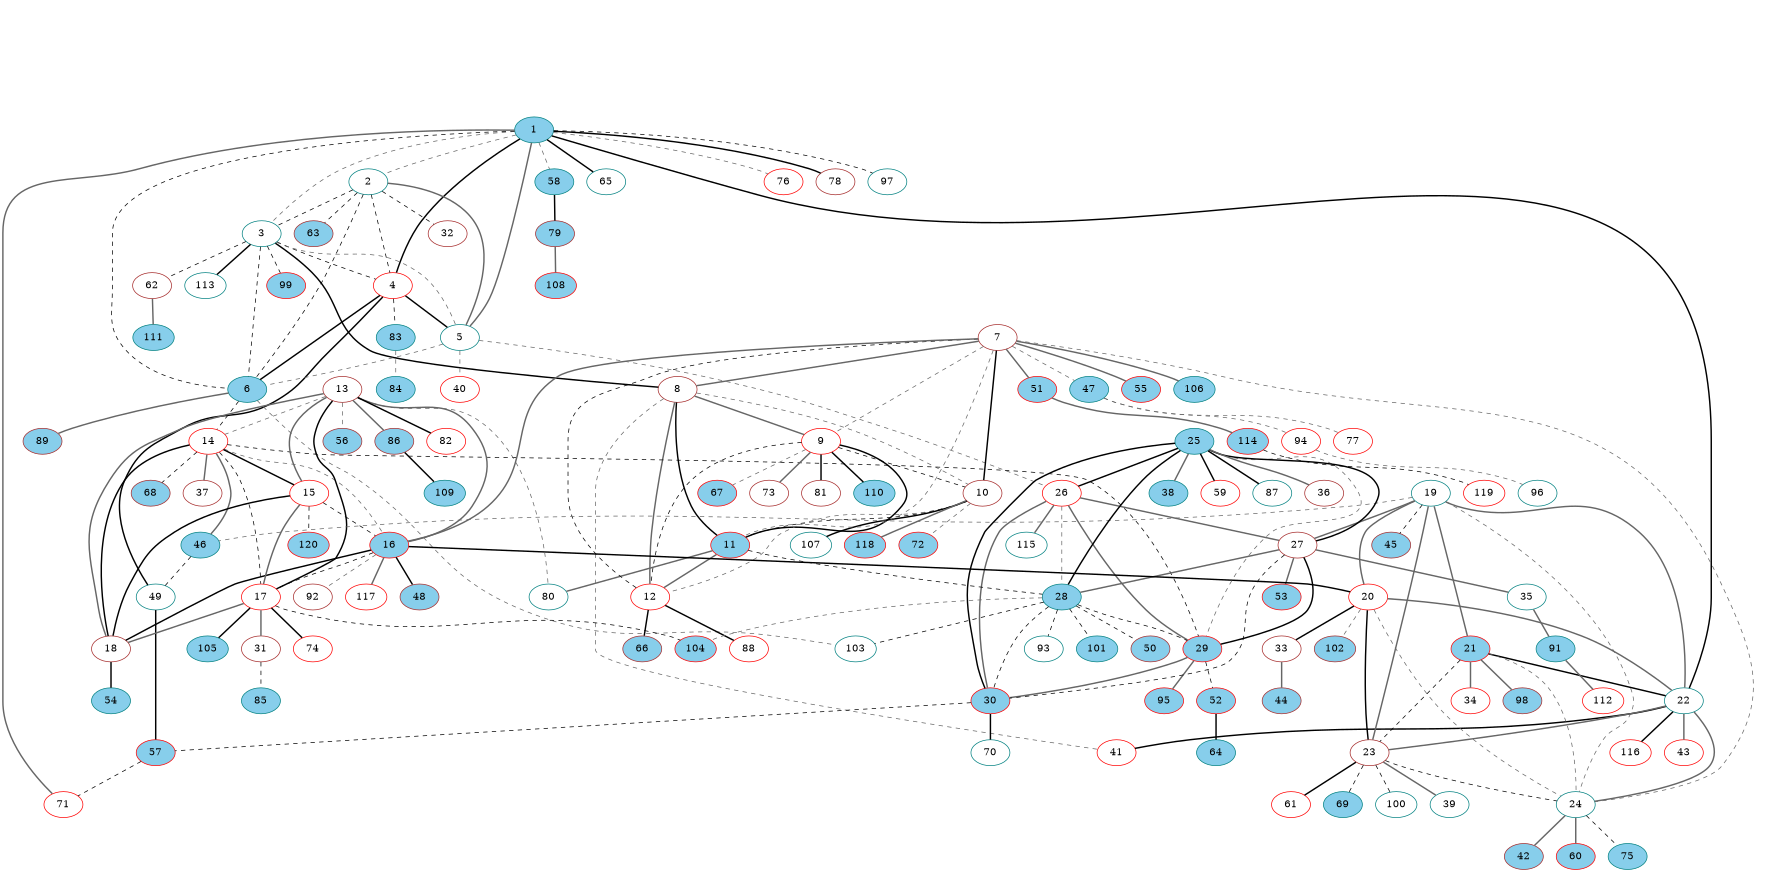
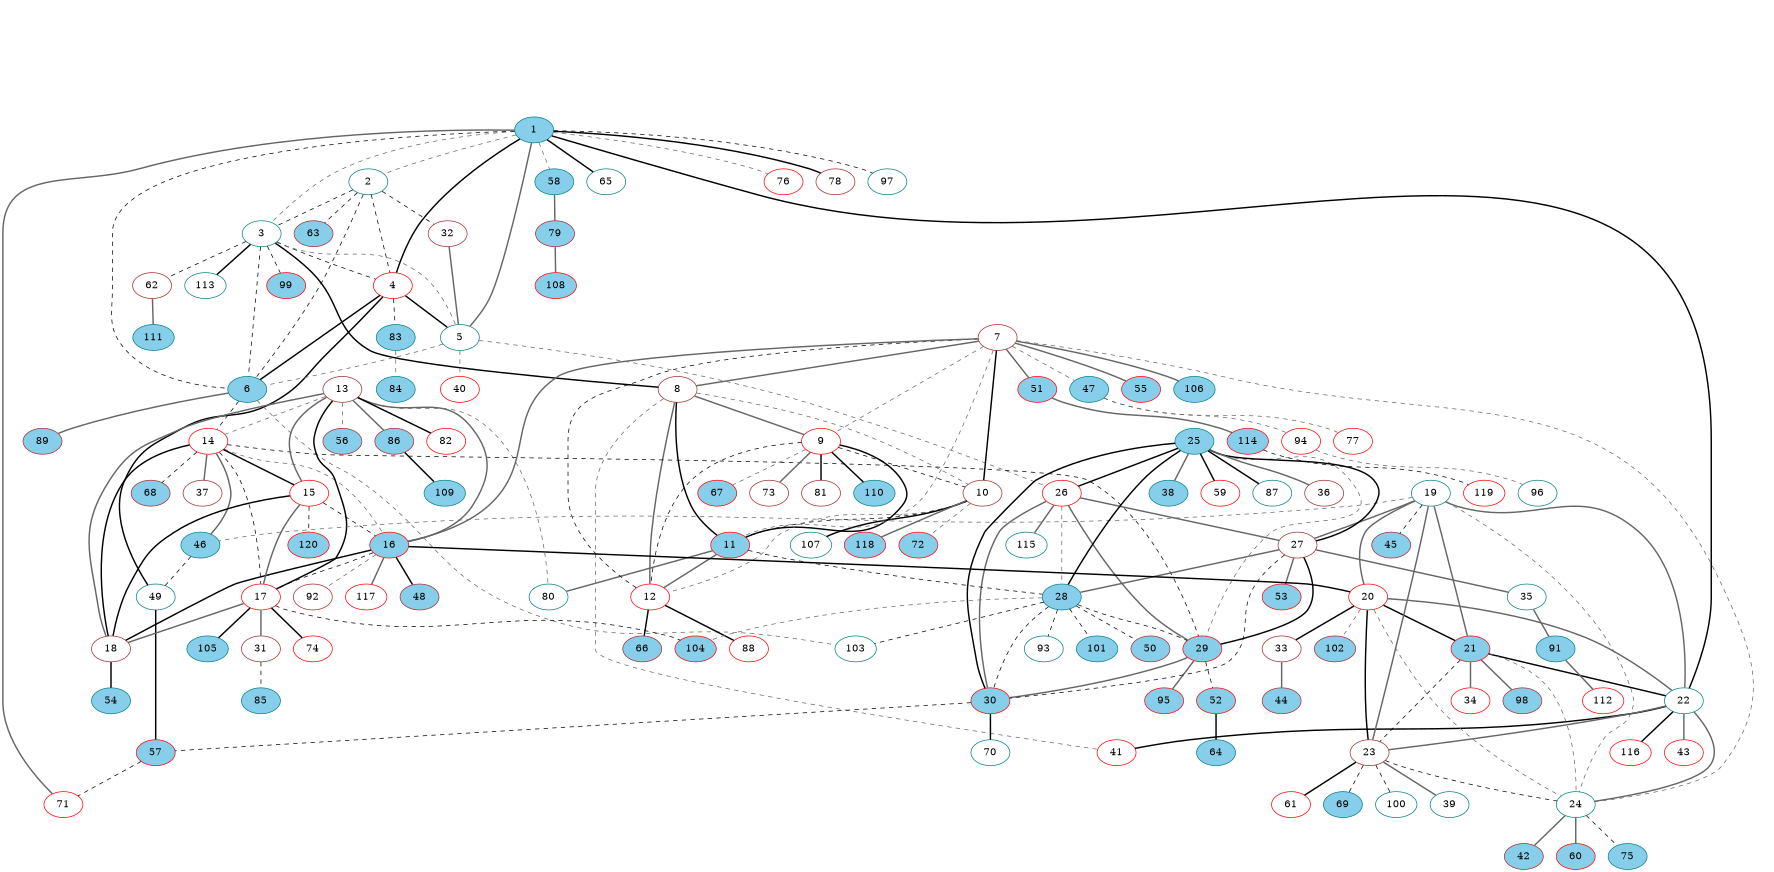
(555, 208) -> (555, 208)
(477, 226) -> (454, 286)
none -> (1419, 623)
